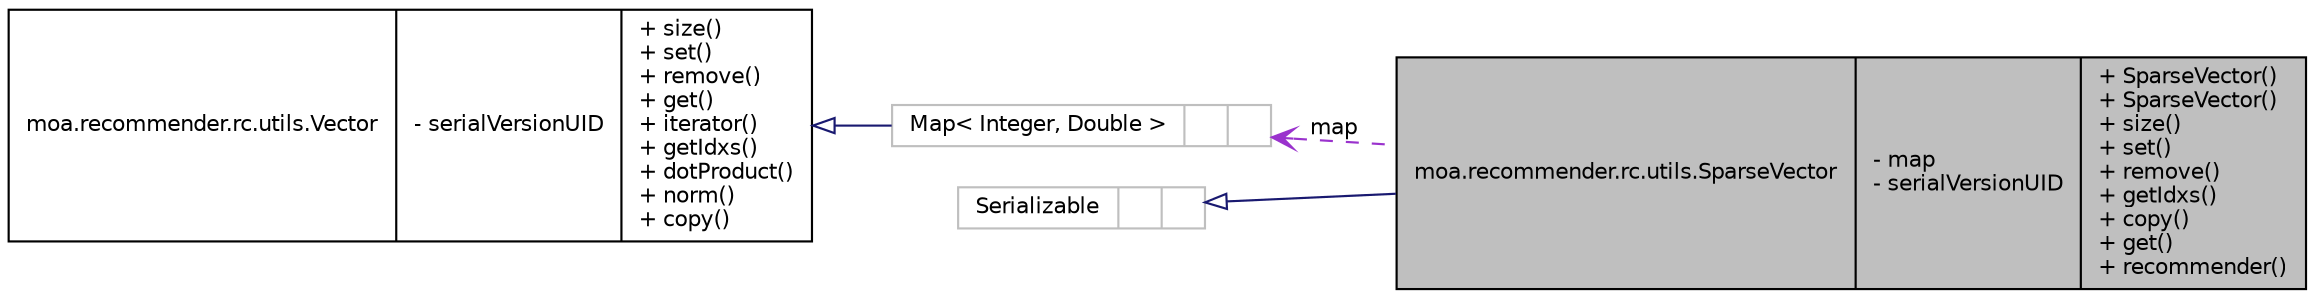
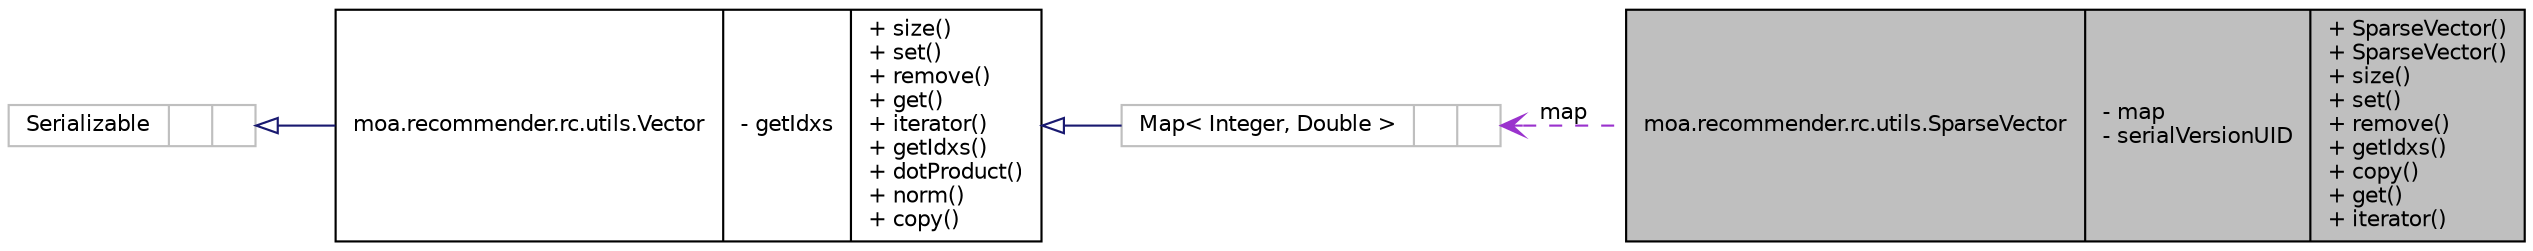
(509, 125) -> (787, 125)
(1311, 198) -> (307, 126)
(2193, 267) -> (2387, 220)
